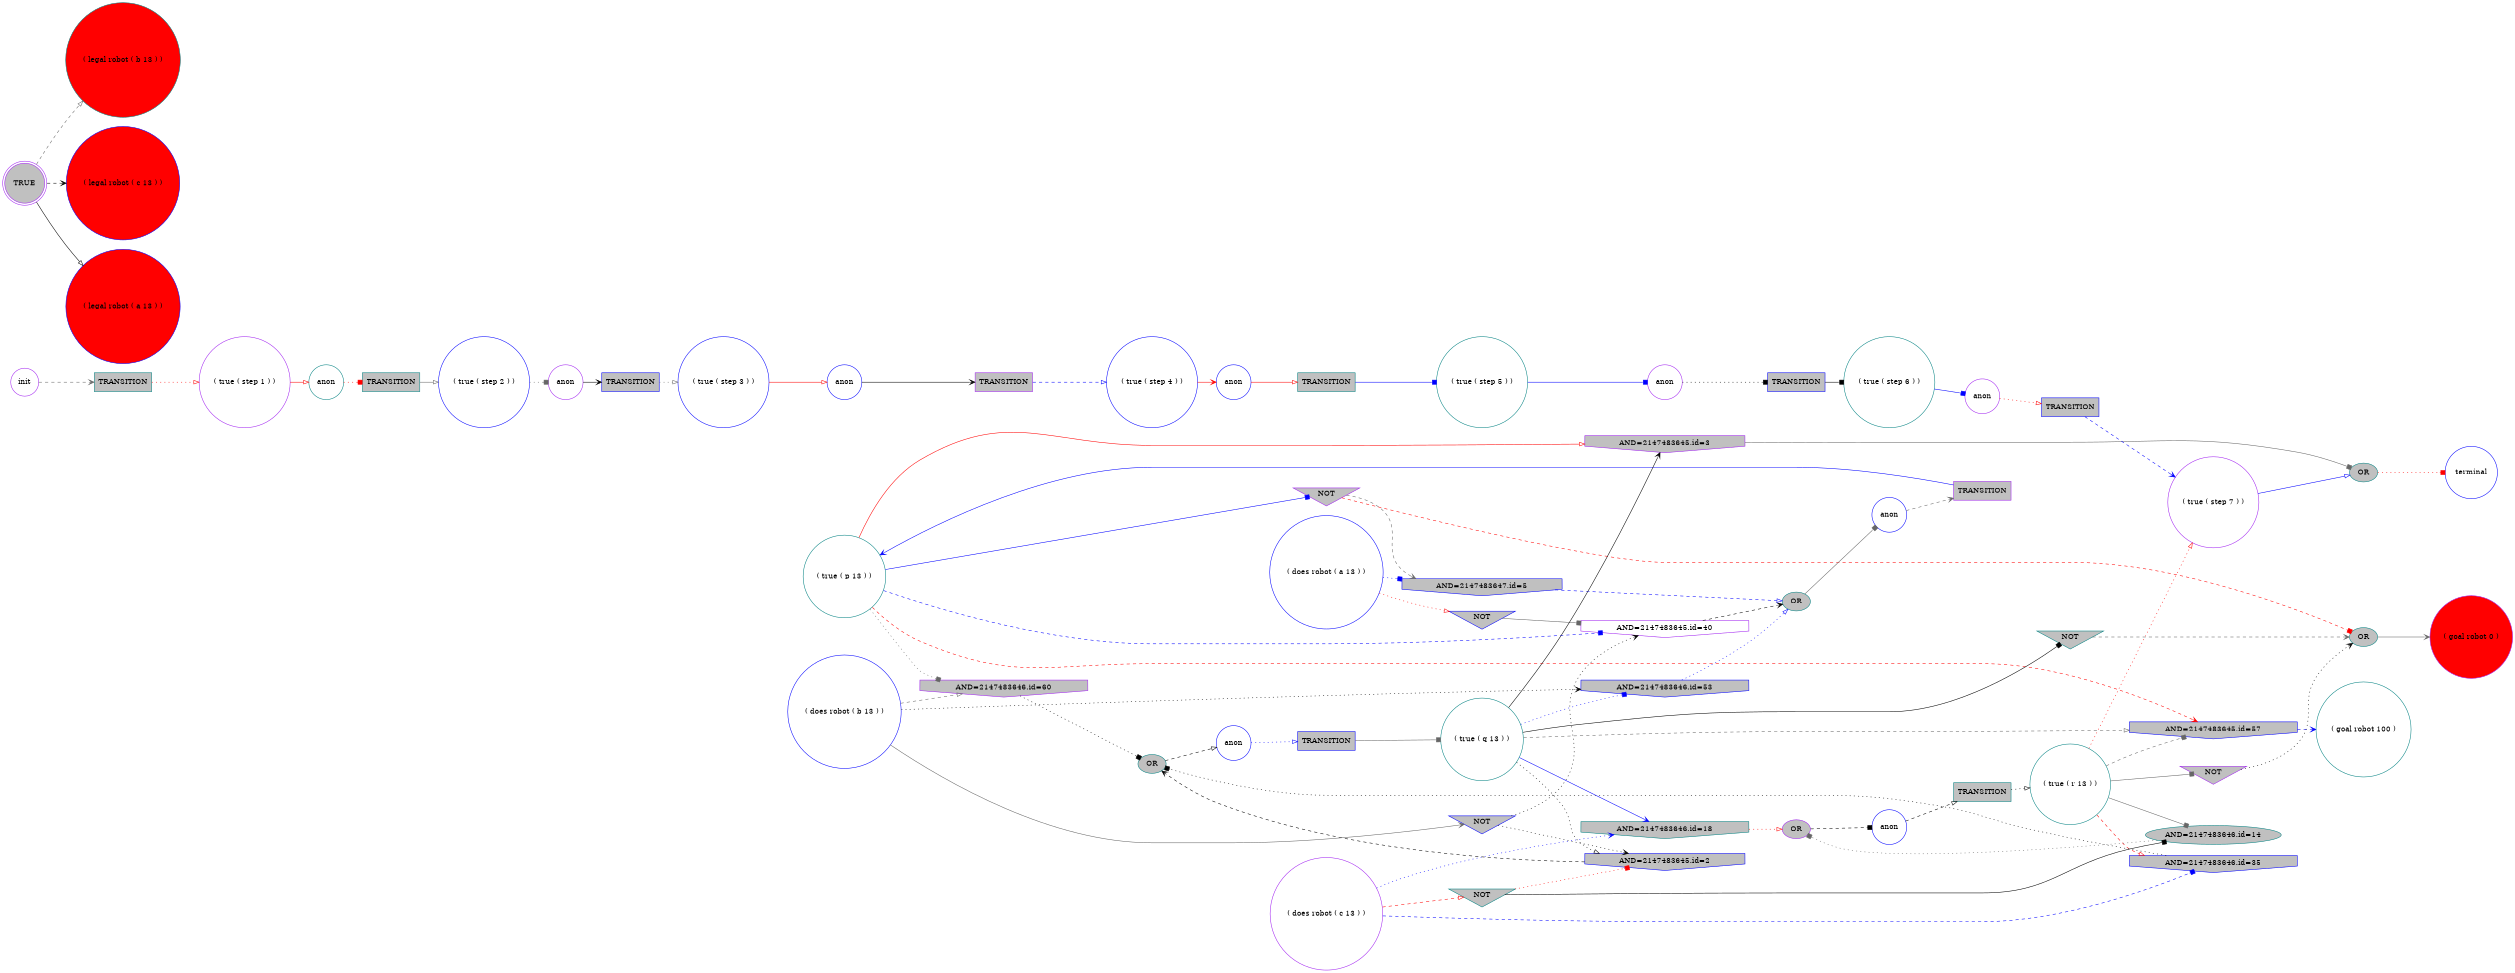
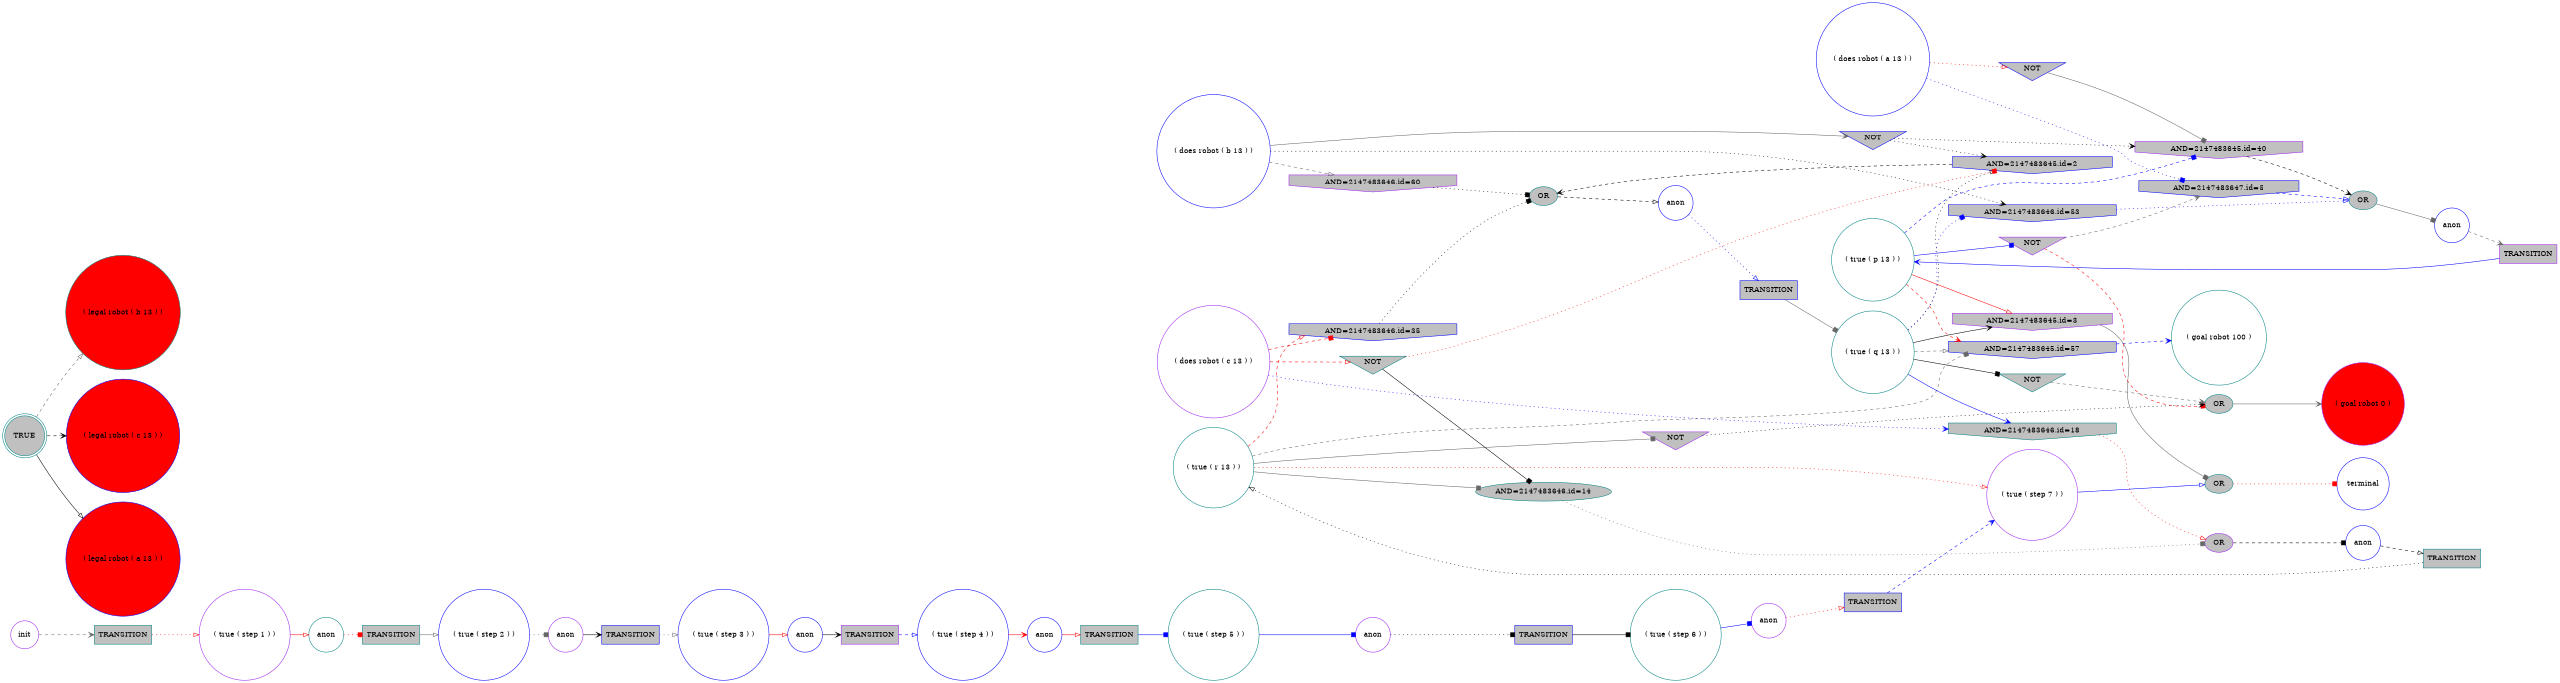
(25, 183) -> (25, 436)
(1665, 628) -> (2219, 149)
(900, 647) -> none
(1789, 922) -> (1298, 344)
